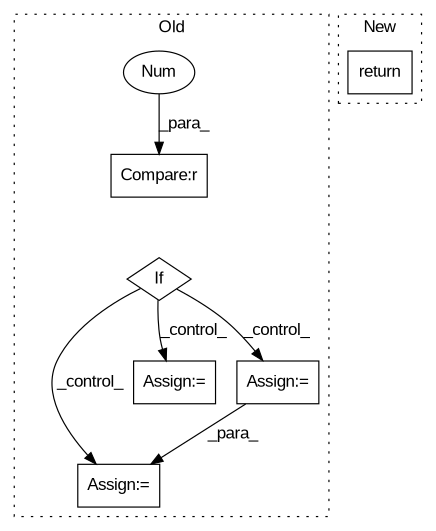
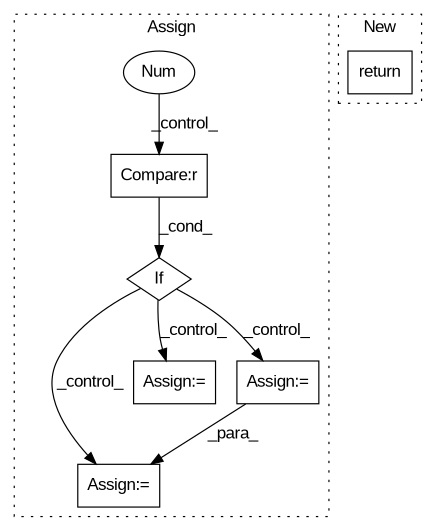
(172, 28) -> (172, 28)
(185, 124) -> (185, 124)
none -> (159, 221)
